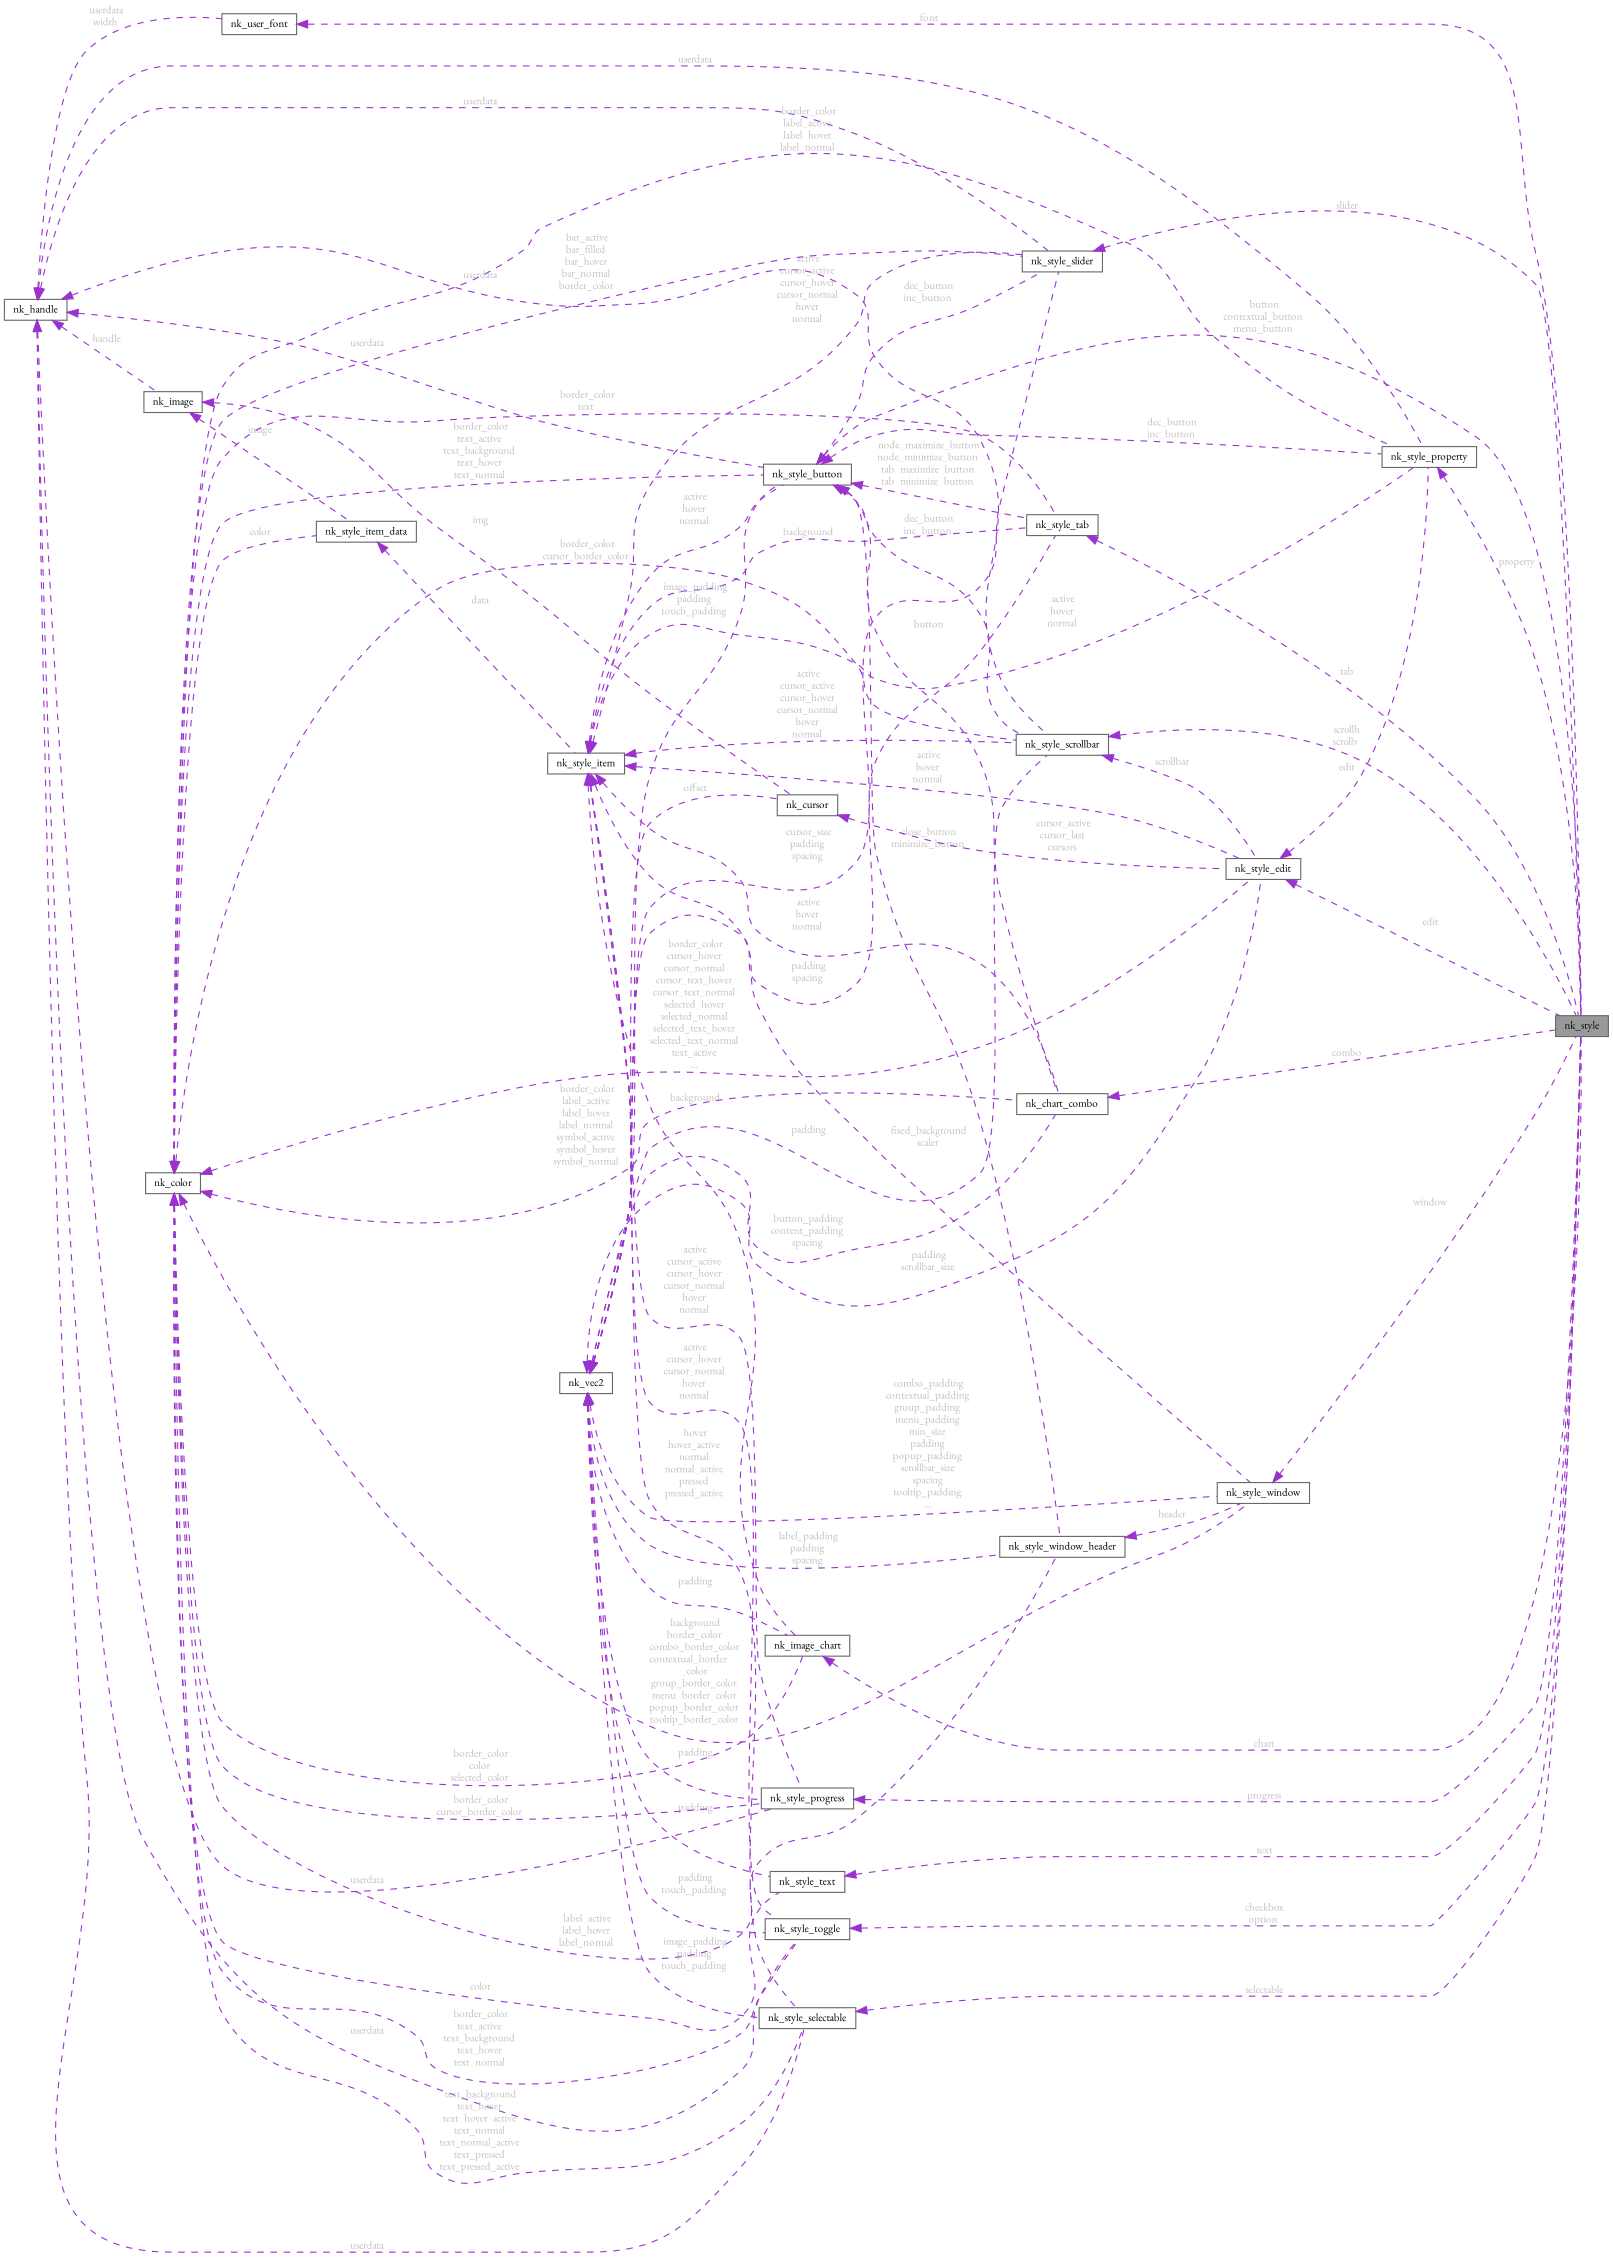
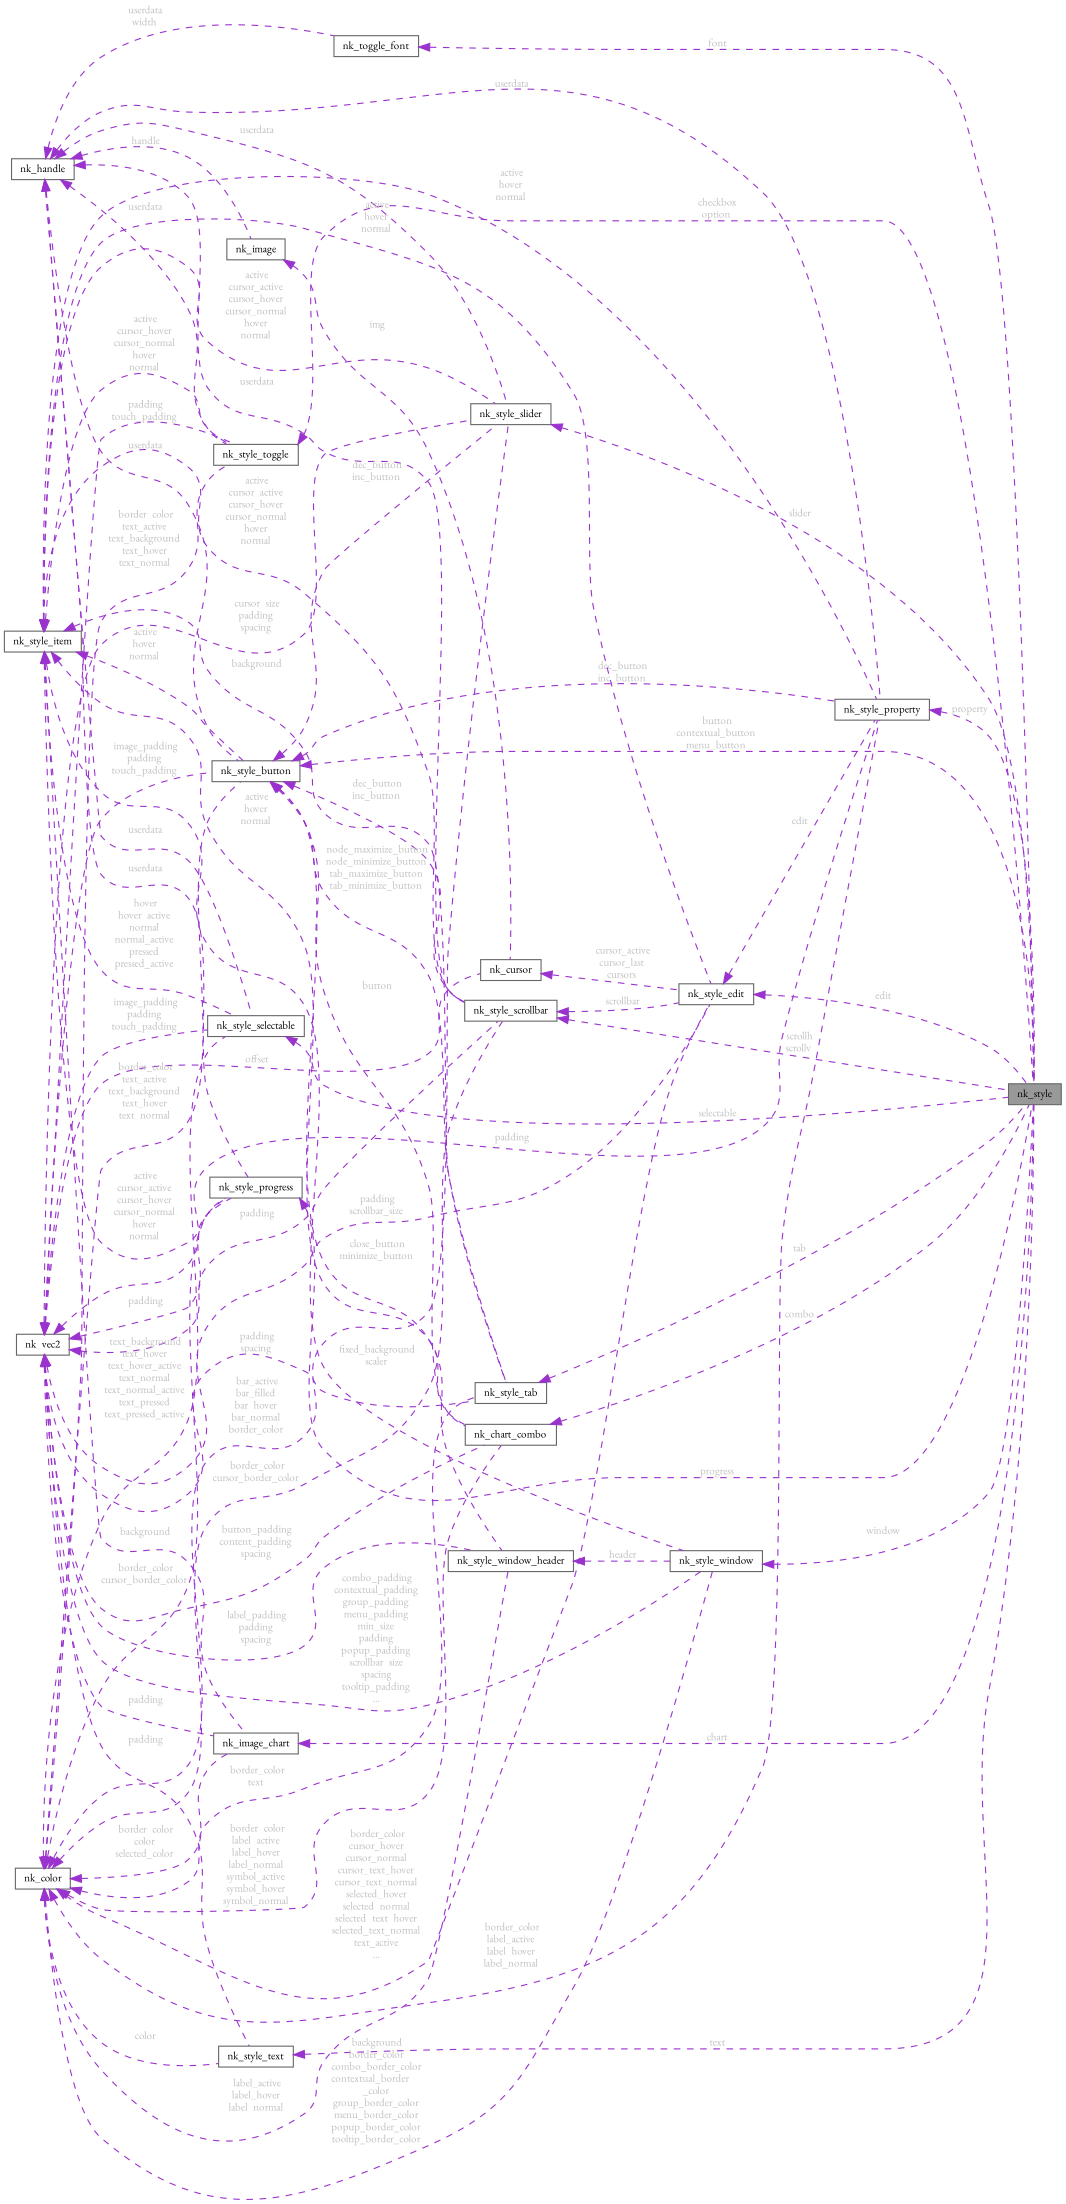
(259, 24) -> (376, 46)
(366, 532) -> none
none -> (574, 1154)
